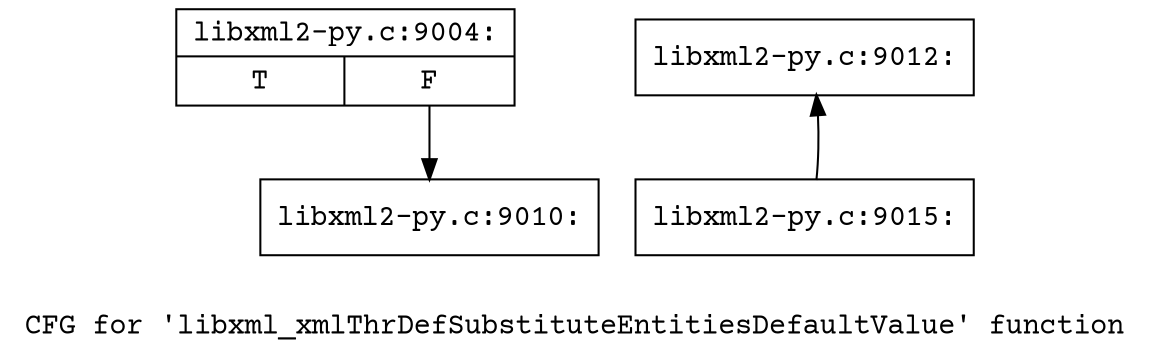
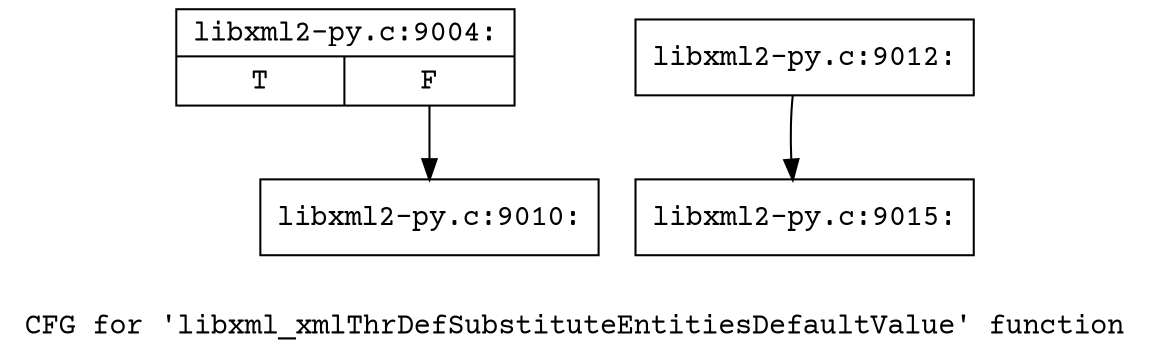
(818, 148) -> (791, 127)
